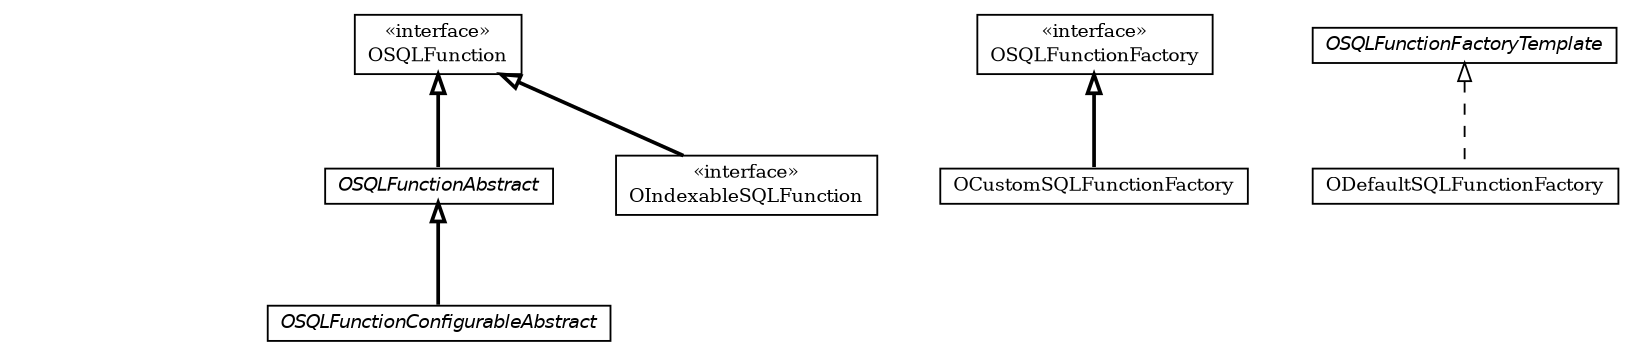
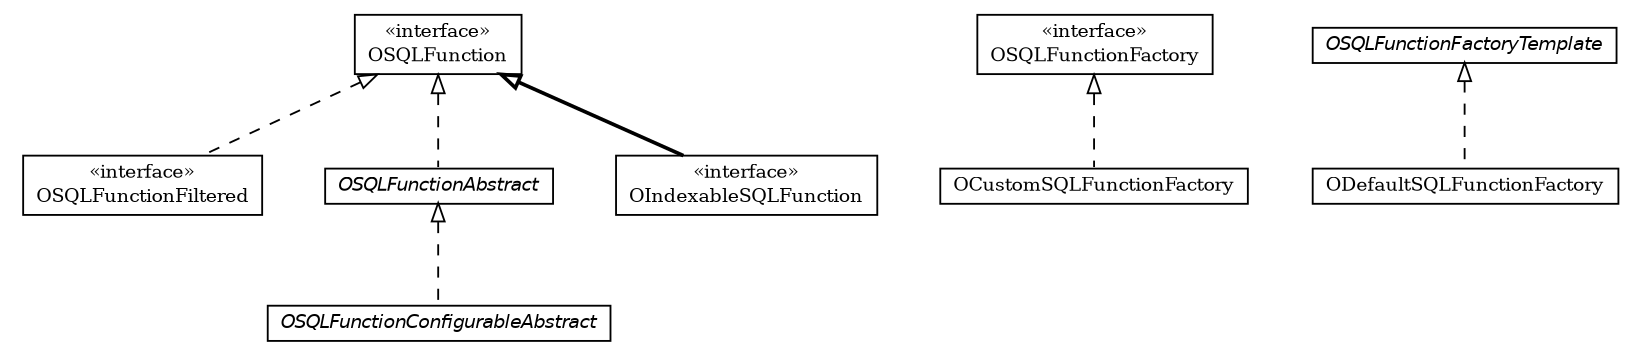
(438, 131) -> (438, 131)
(1094, 131) -> (1094, 131)
none -> (142, 185)
(438, 263) -> (438, 263)
